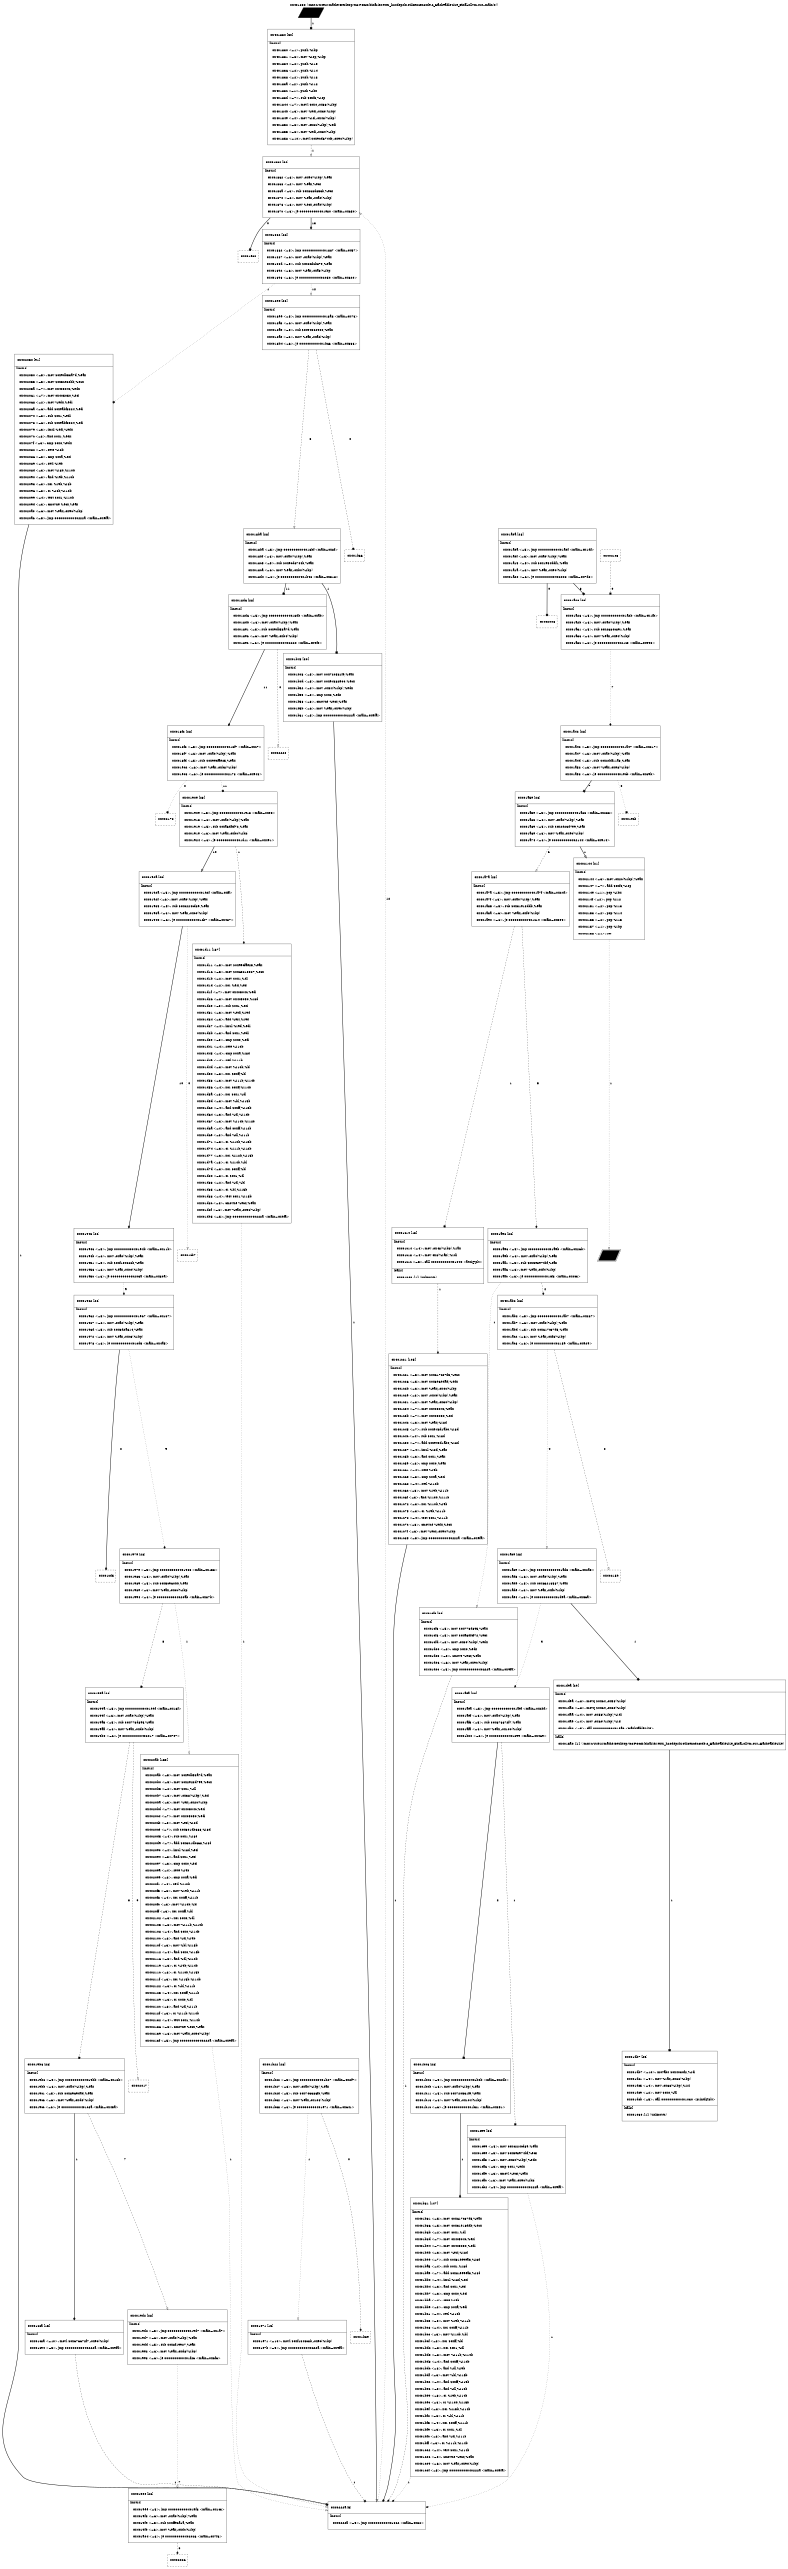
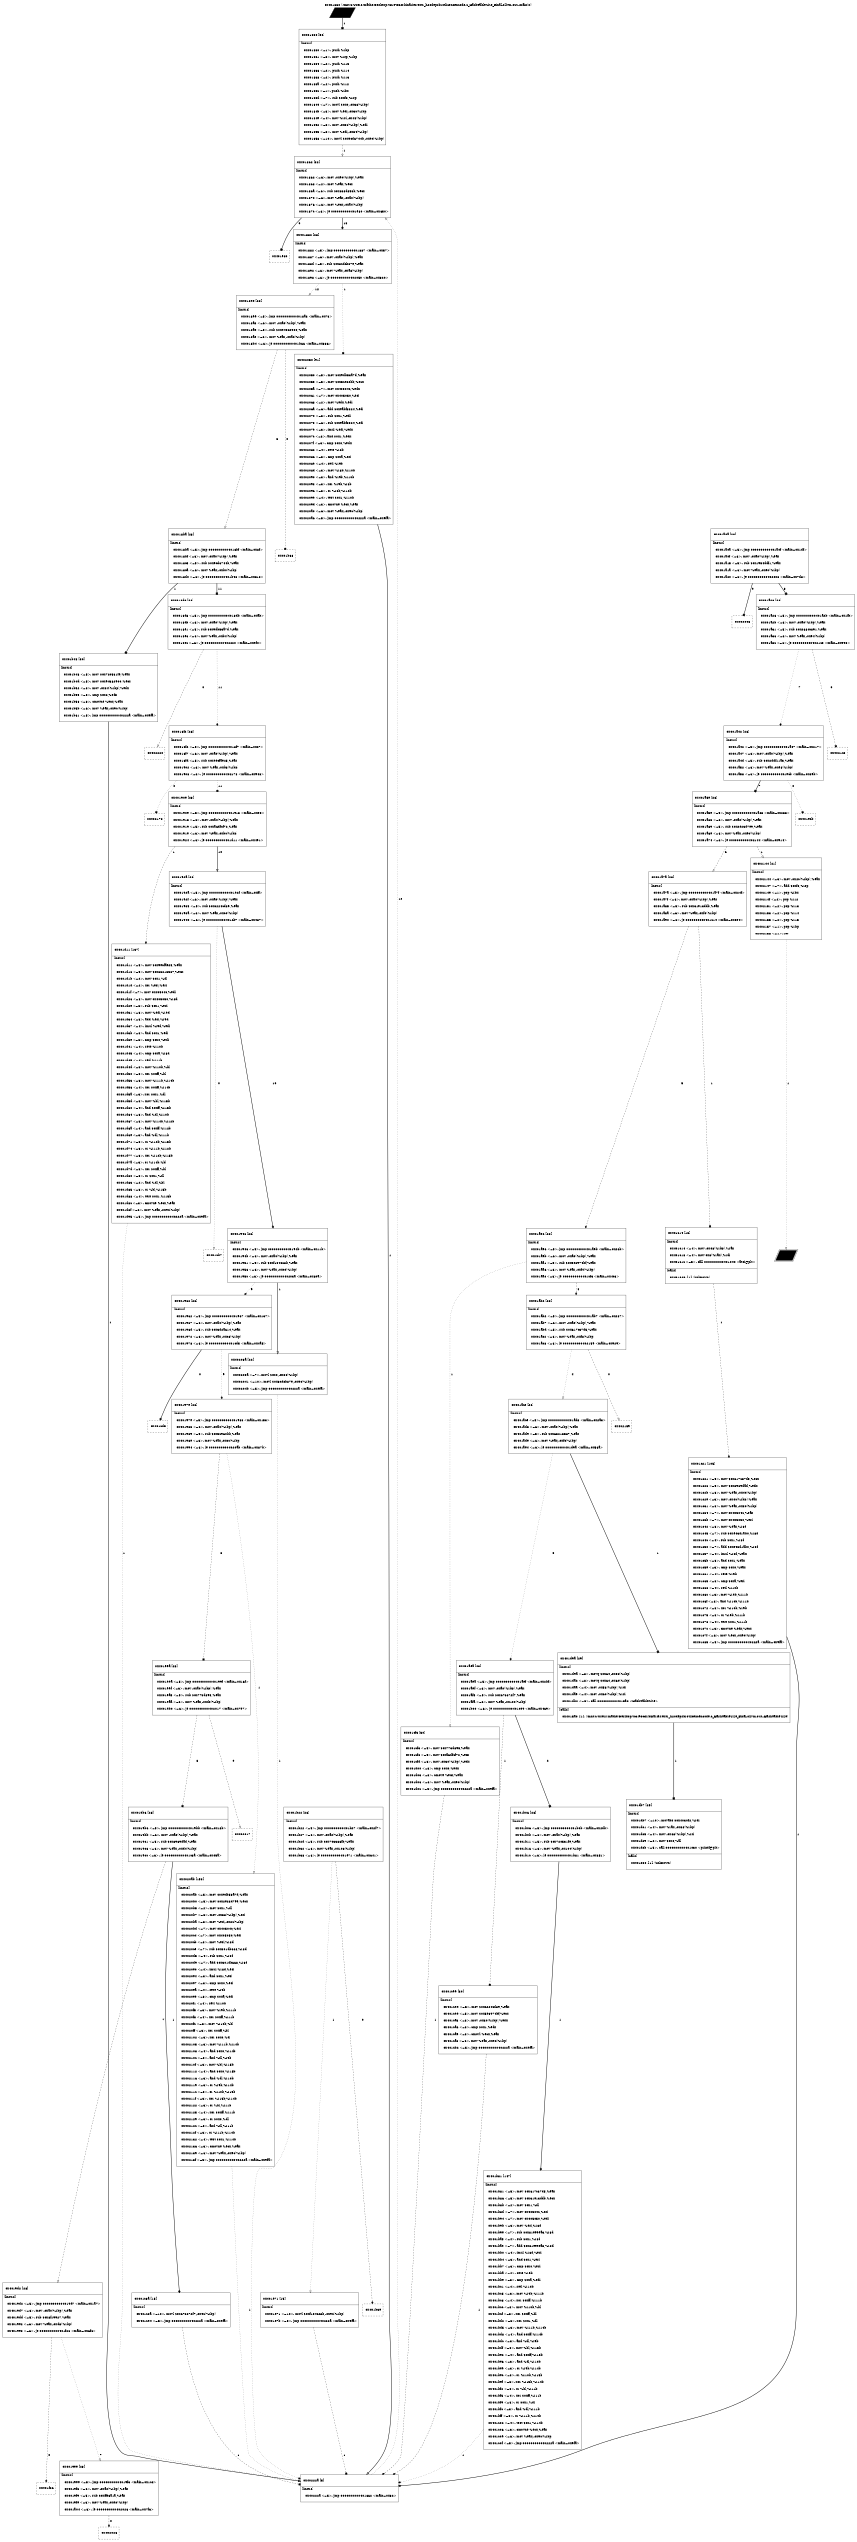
(610, 577) -> (824, 697)
(247, 686) -> (217, 686)
(583, 851) -> (760, 851)
none -> (278, 1374)
(546, 2382) -> (466, 2272)
none -> (46, 2488)
